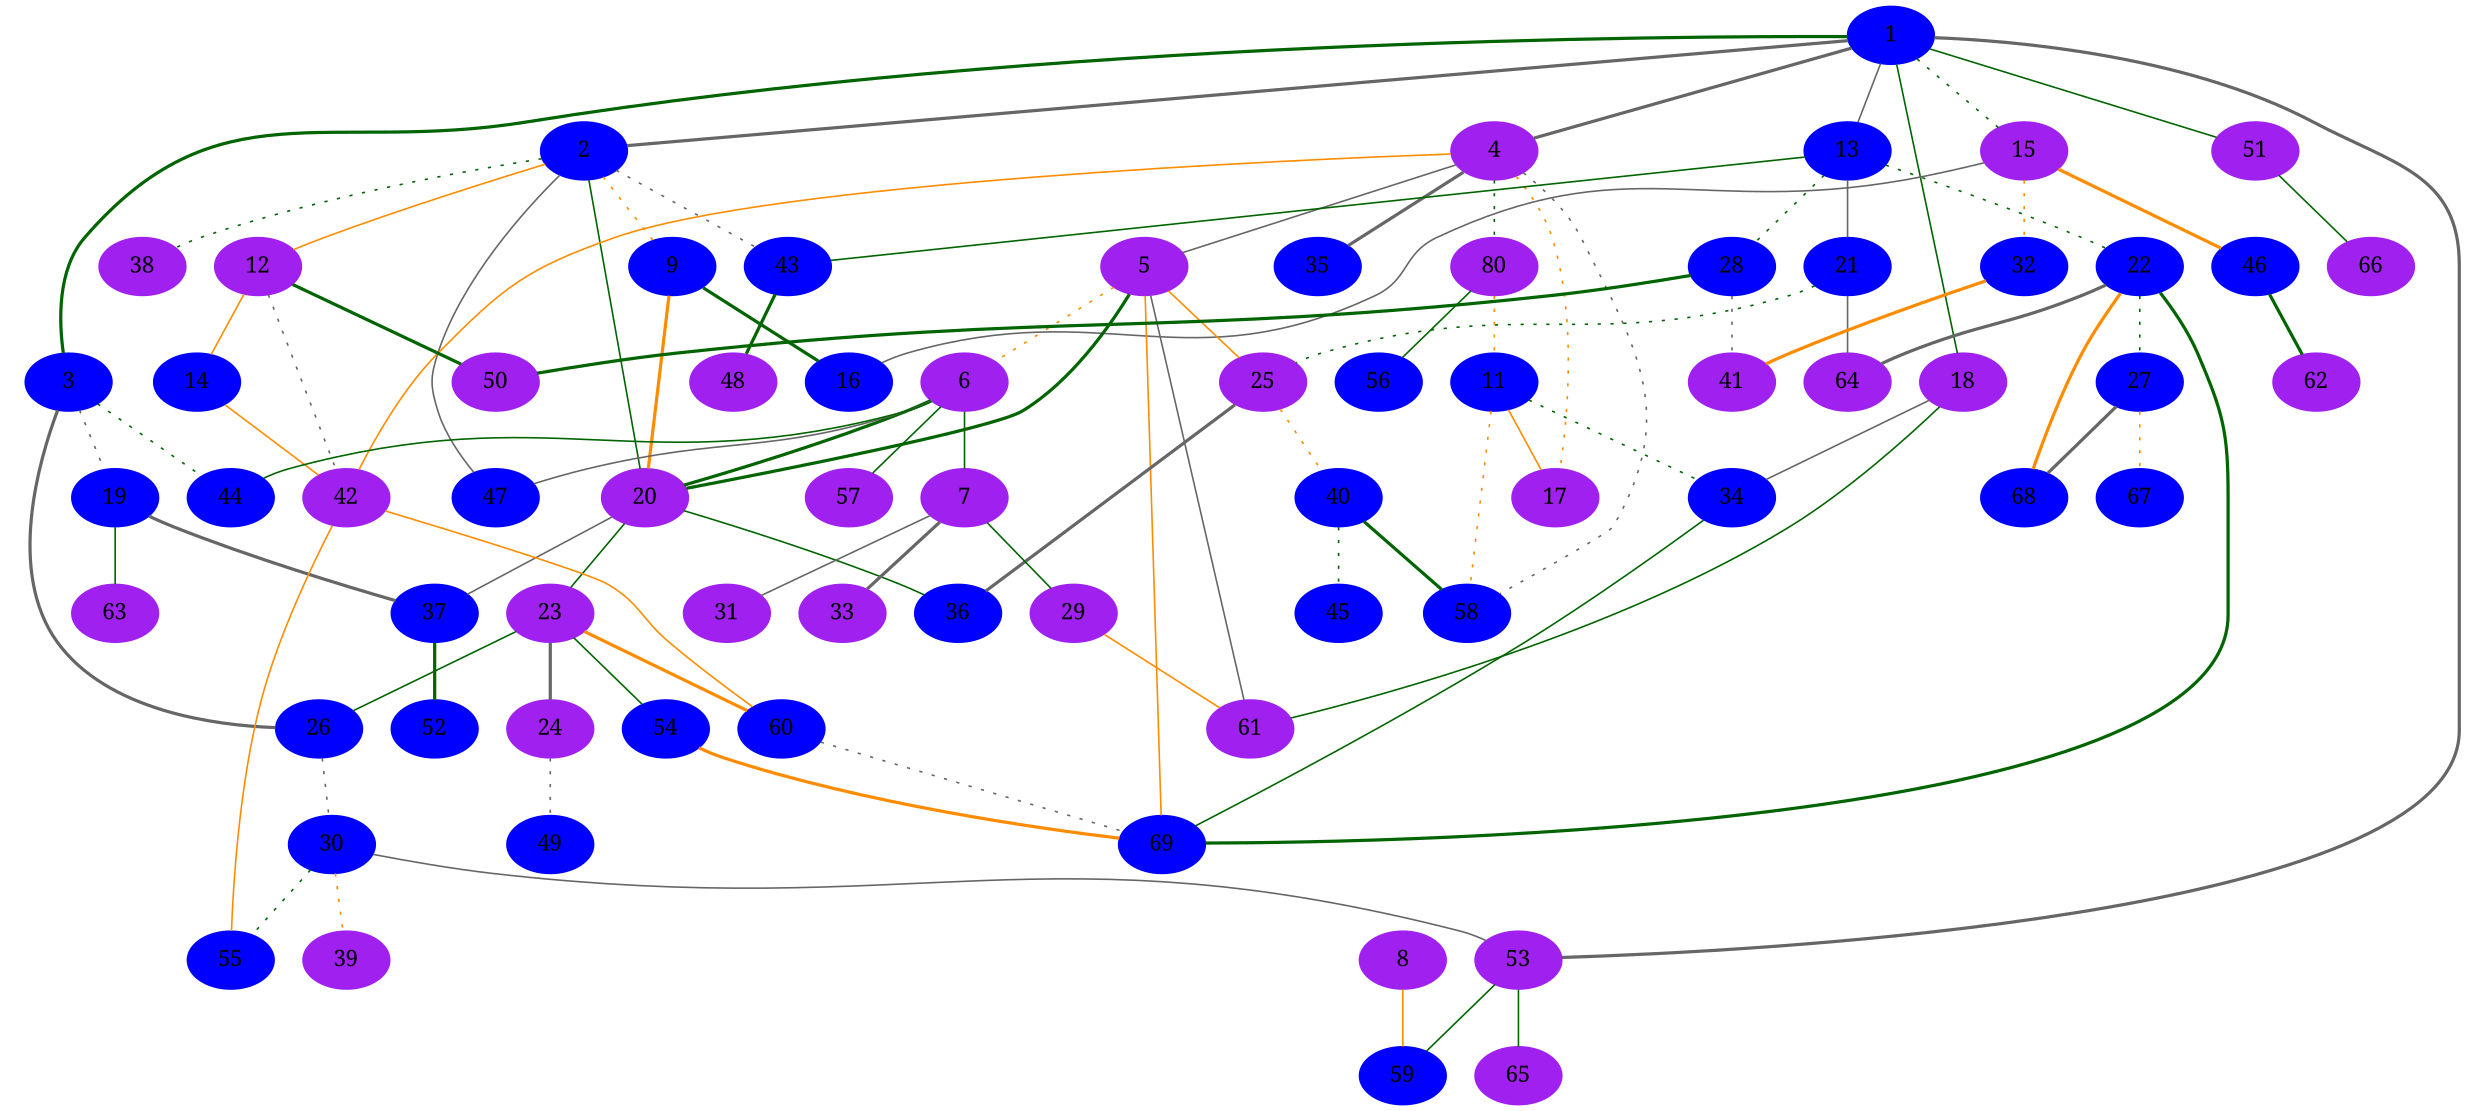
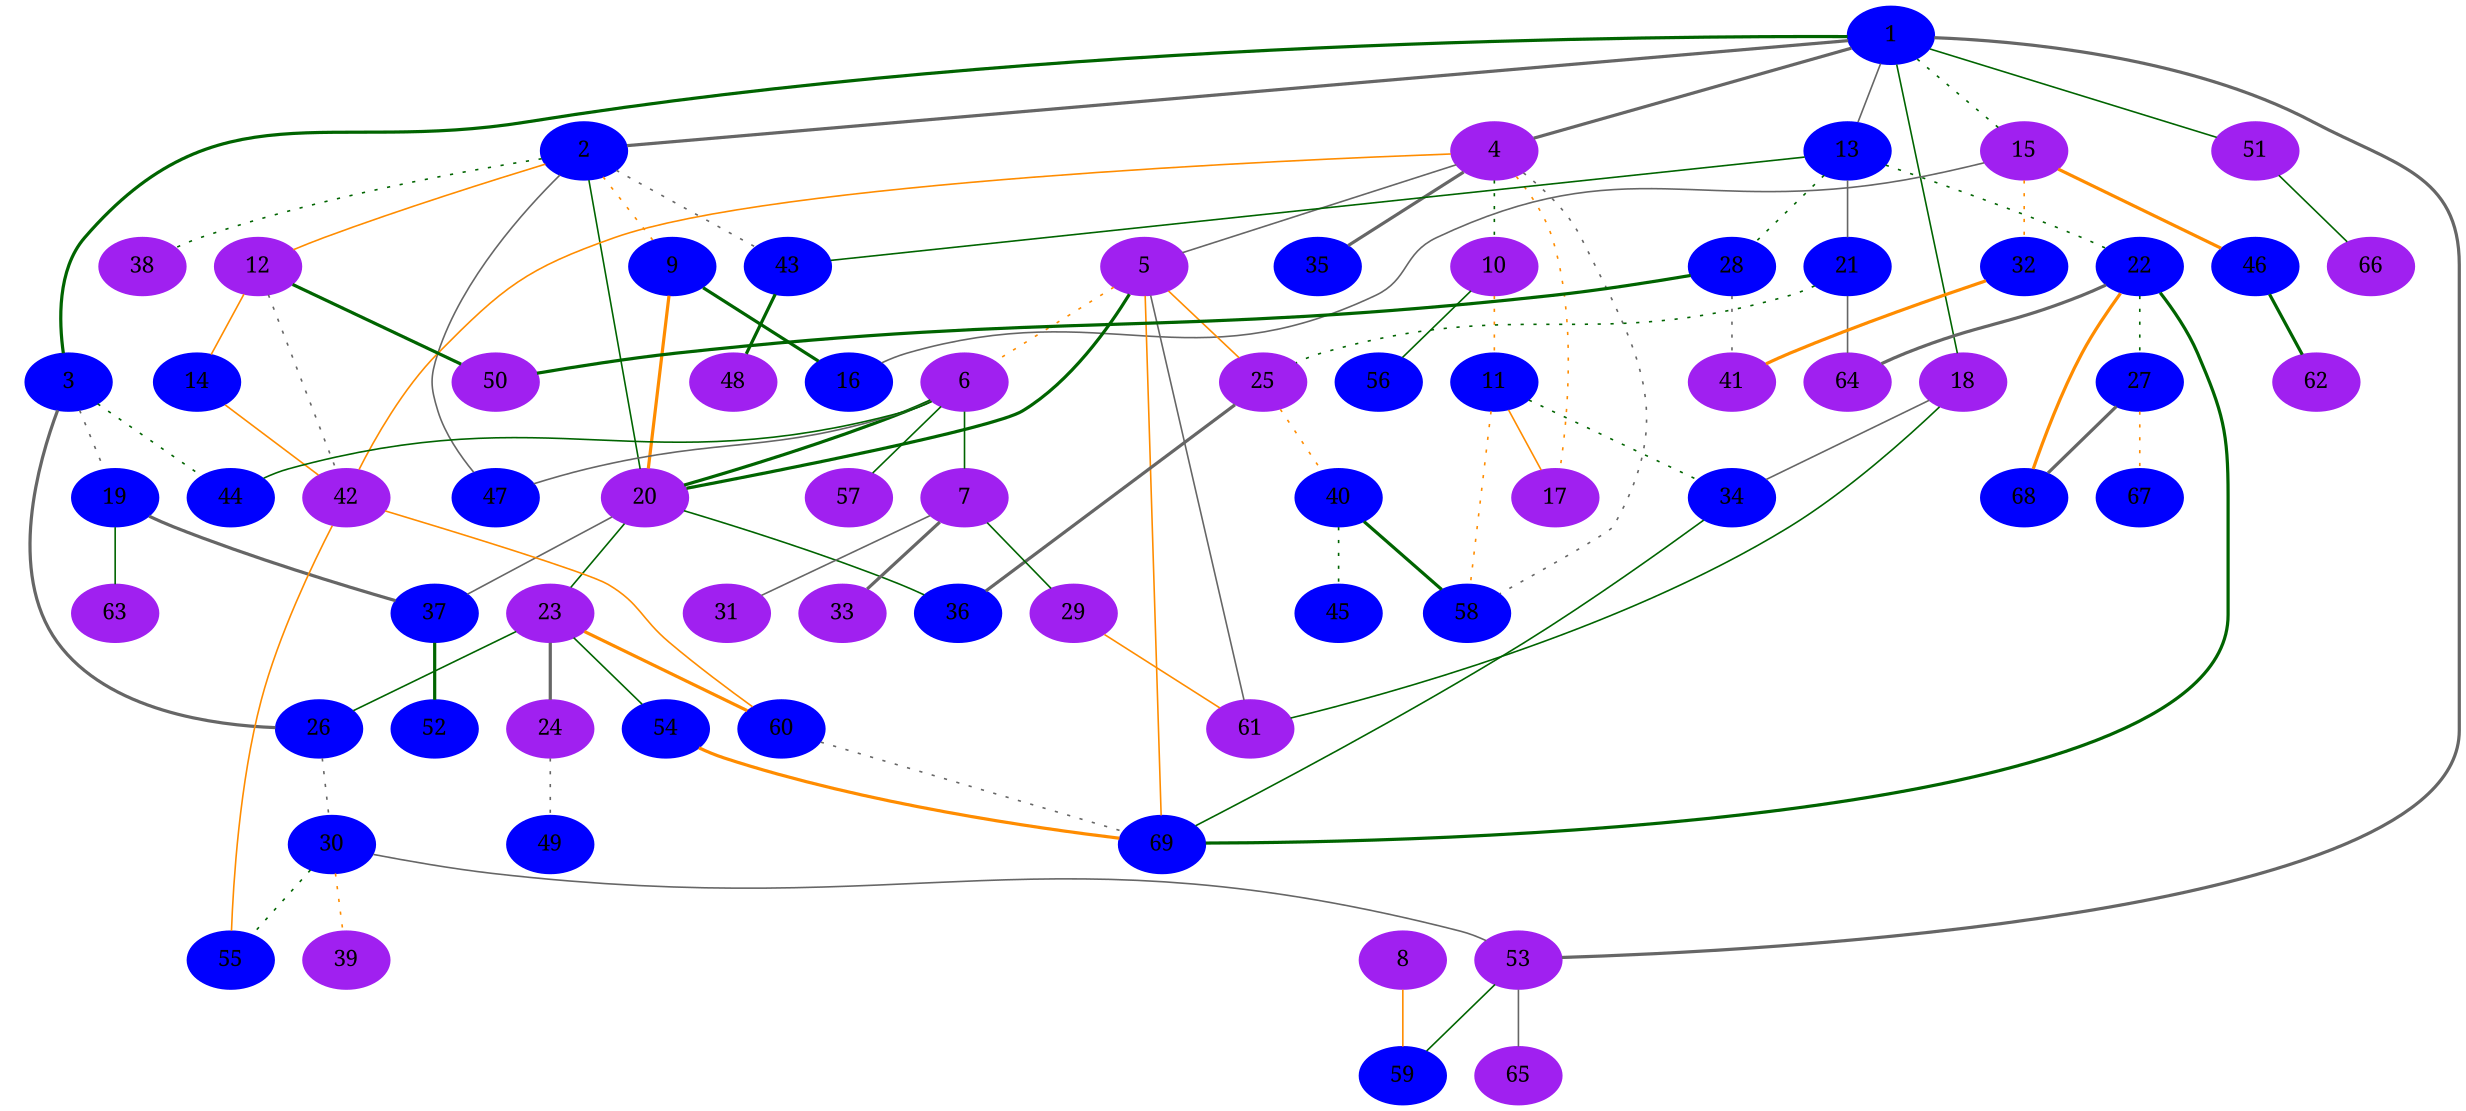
(1494, 267) -> (1494, 267)
(1518, 1018) -> (1518, 1018)
